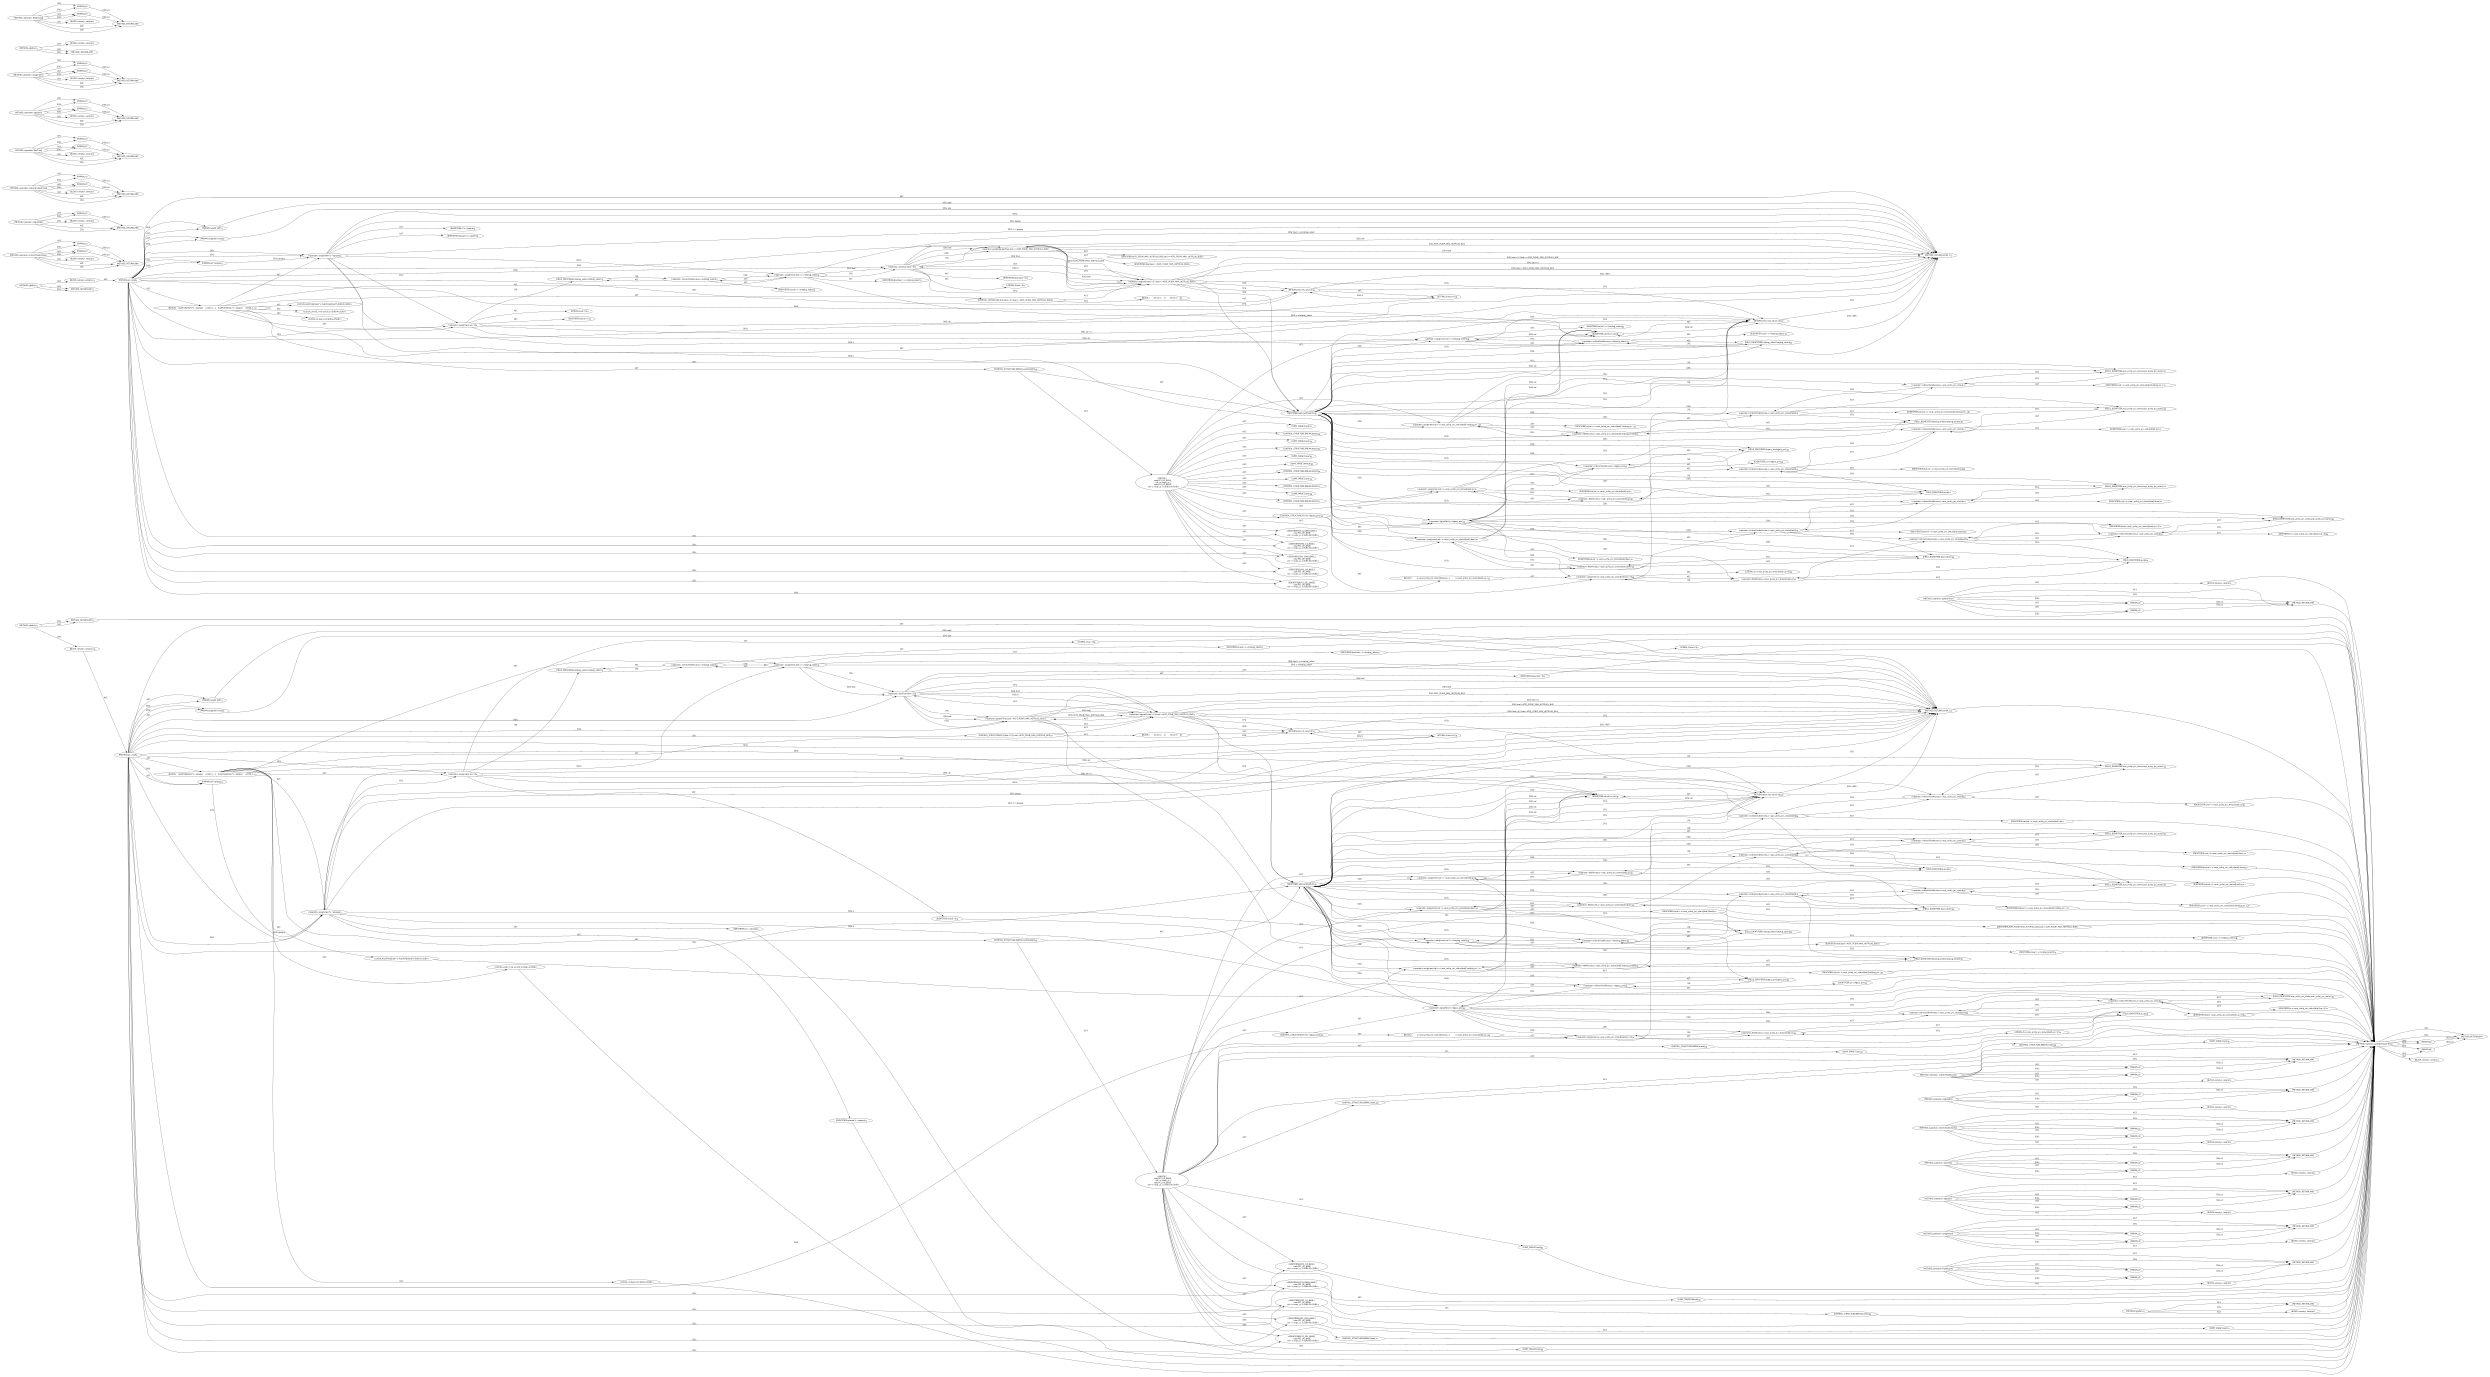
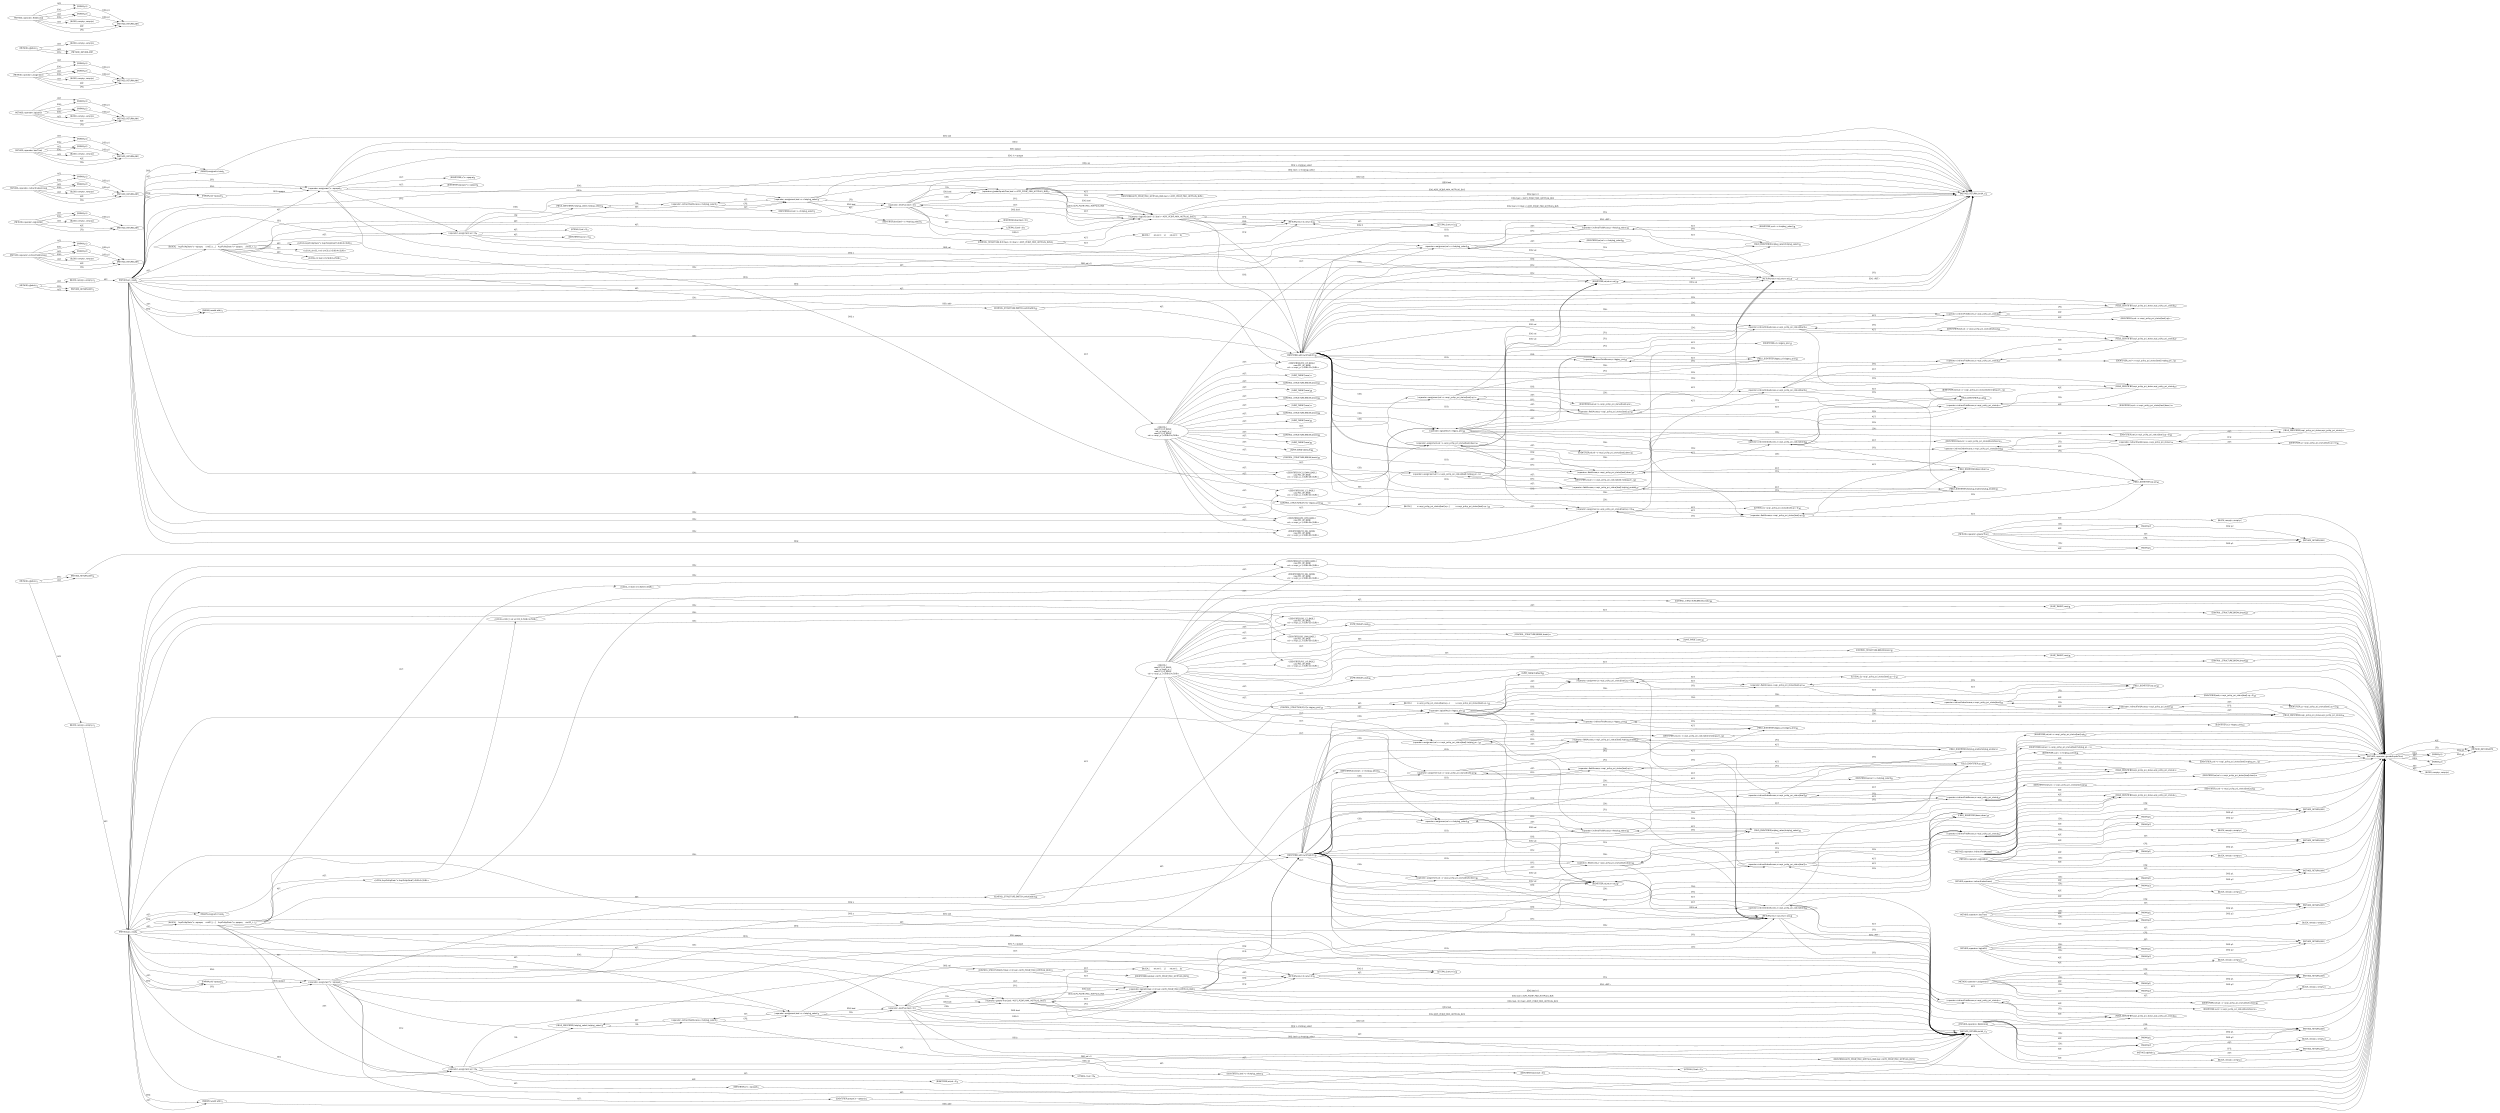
(1162, 264) -> none
(2163, 943) -> none
